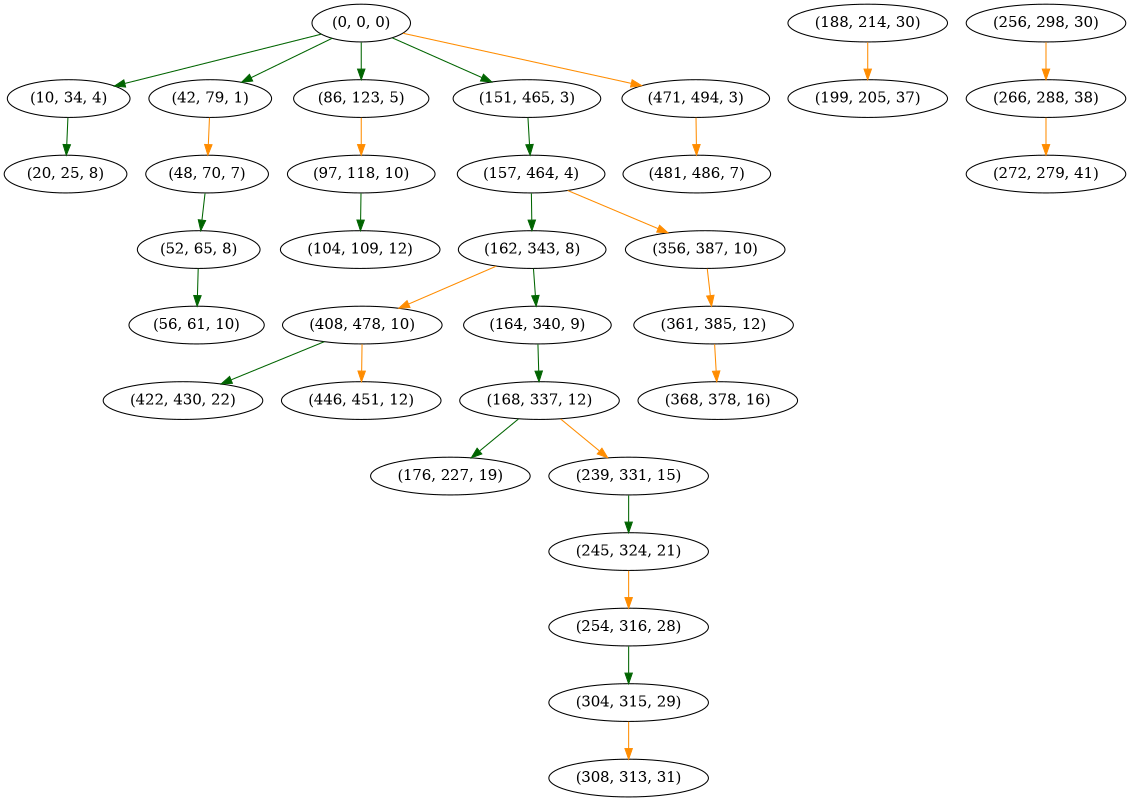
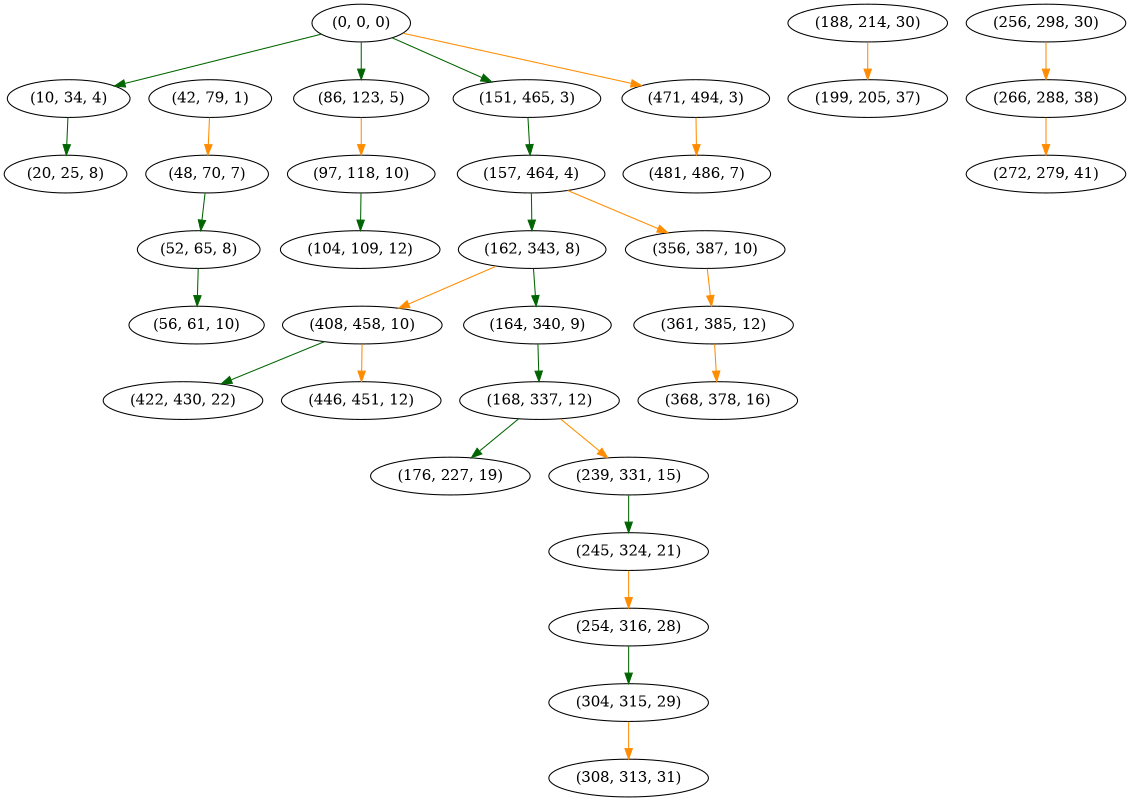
(292, 58) -> none
(362, 325) -> (362, 325)
